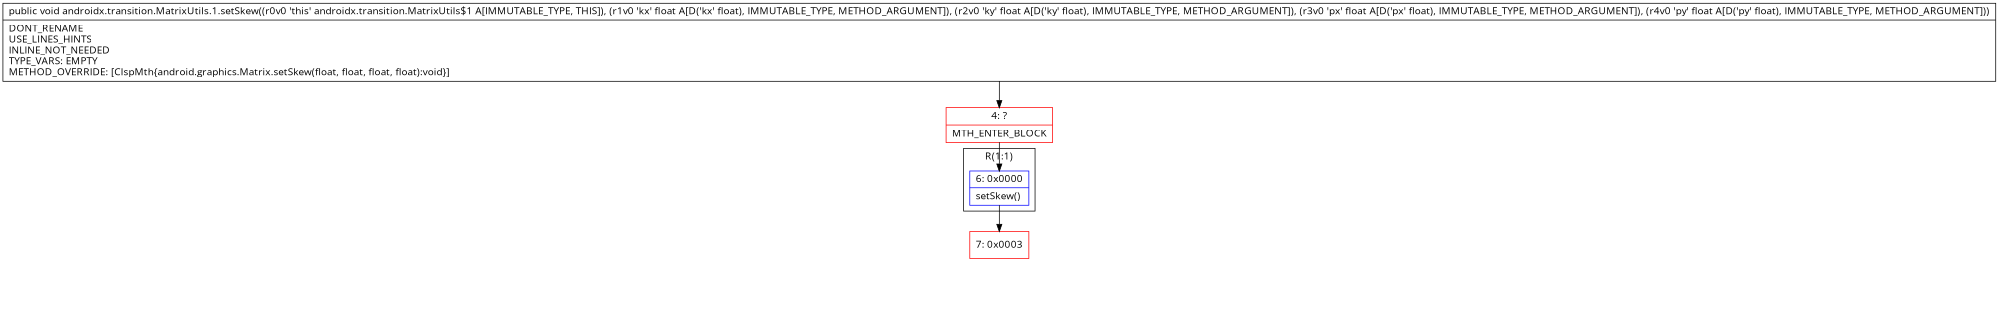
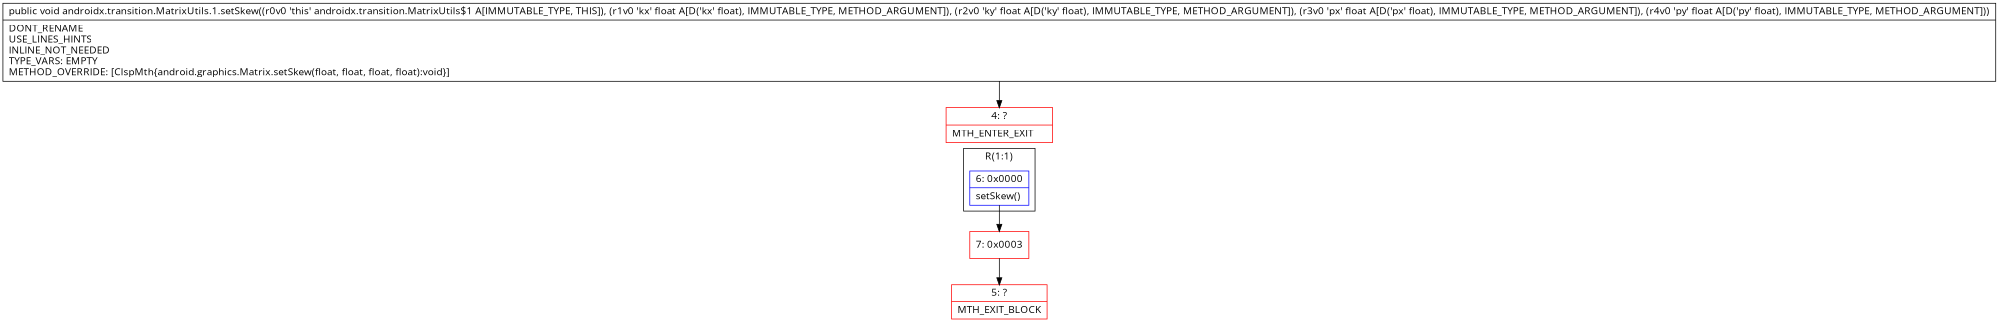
(999, 133) -> (993, 133)
(999, 153) -> none
none -> (999, 302)
